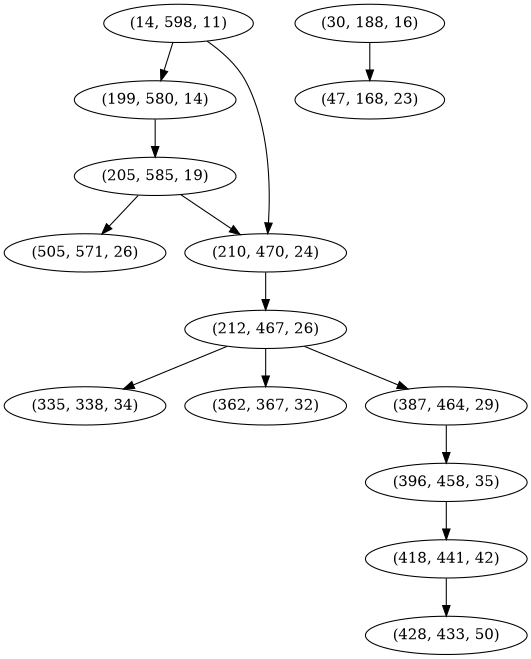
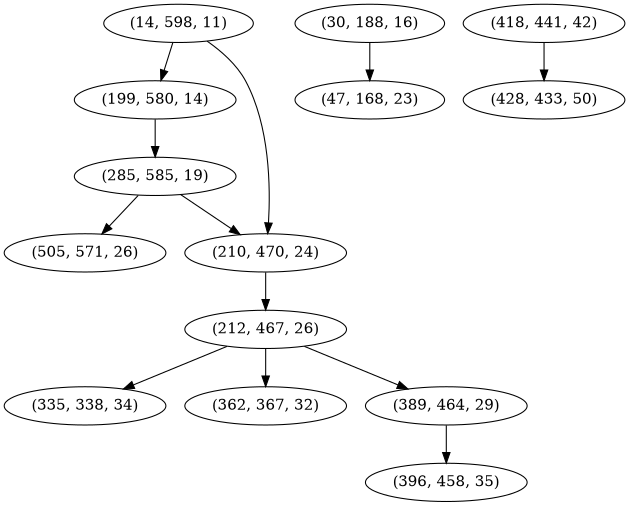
(155, 176) -> (155, 176)
(446, 406) -> (446, 406)
(446, 515) -> none
